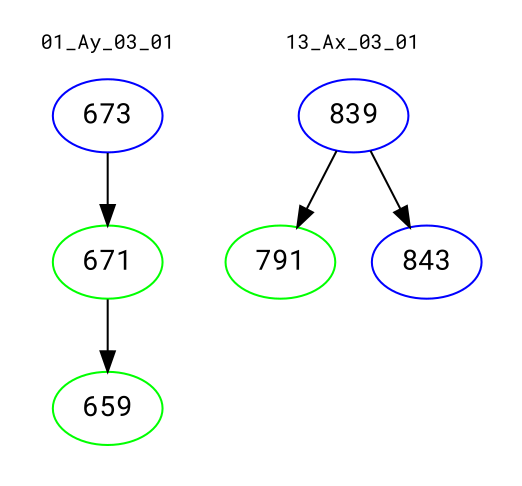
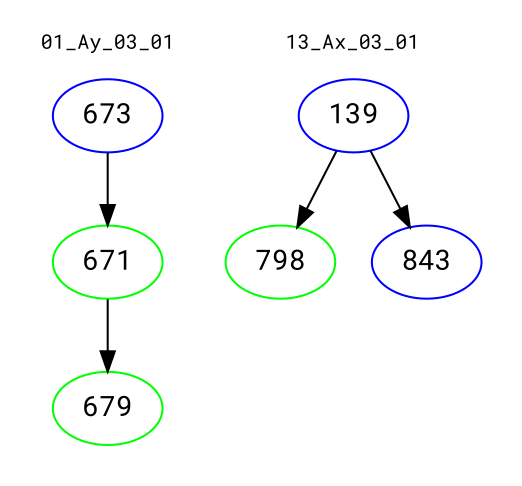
(354, 116) -> (354, 116)
(280, 262) -> (280, 262)
(108, 408) -> (108, 408)
